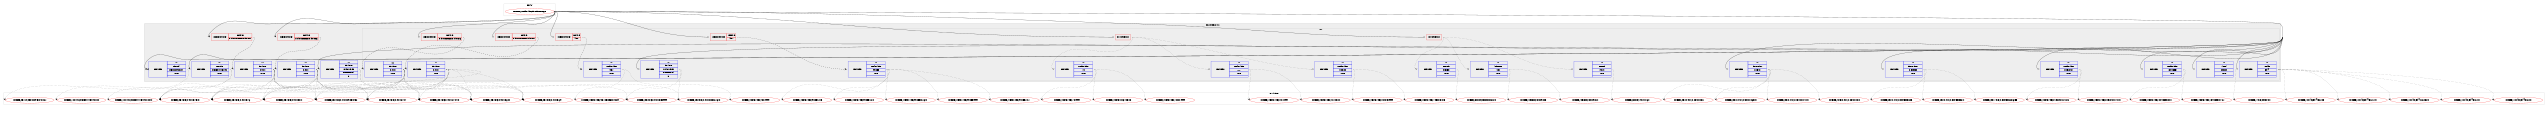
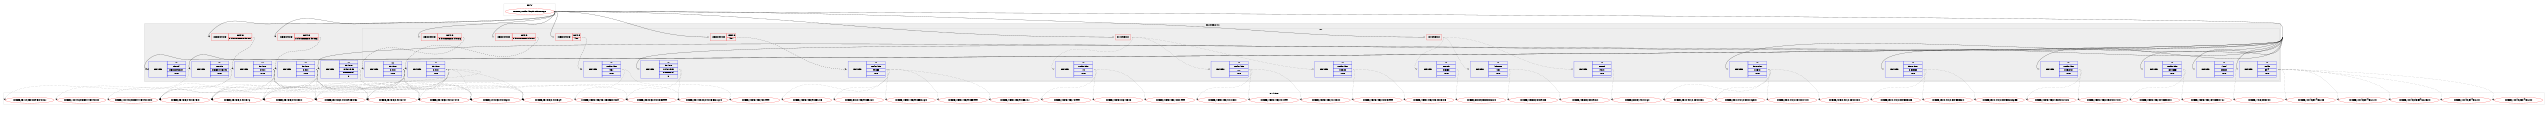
(496, 100) -> (496, 100)
(704, 100) -> (704, 100)
(859, 100) -> (859, 100)
none -> (1222, 100)
(1430, 100) -> (1430, 100)
(2000, 100) -> (2000, 100)
(2415, 100) -> (2415, 100)
(2518, 100) -> (2518, 100)
